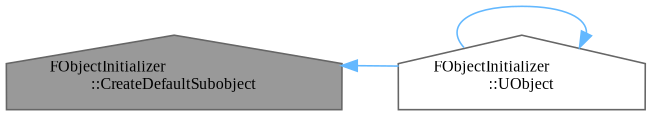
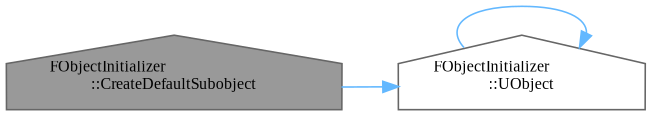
(378, 66) -> (362, 87)
